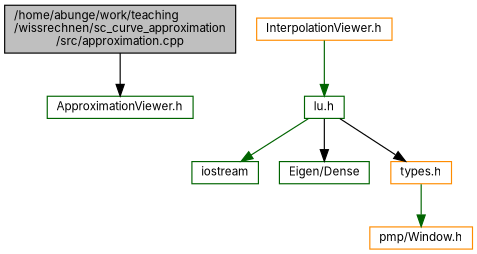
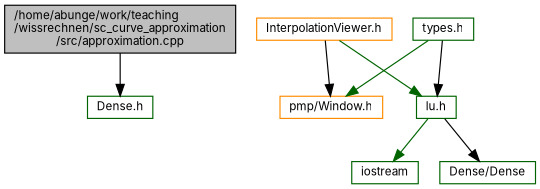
none -> (327, 62)
(120, 107) -> (120, 107)
(368, 137) -> (440, 62)
(324, 173) -> (488, 173)
(421, 173) -> (443, 29)
